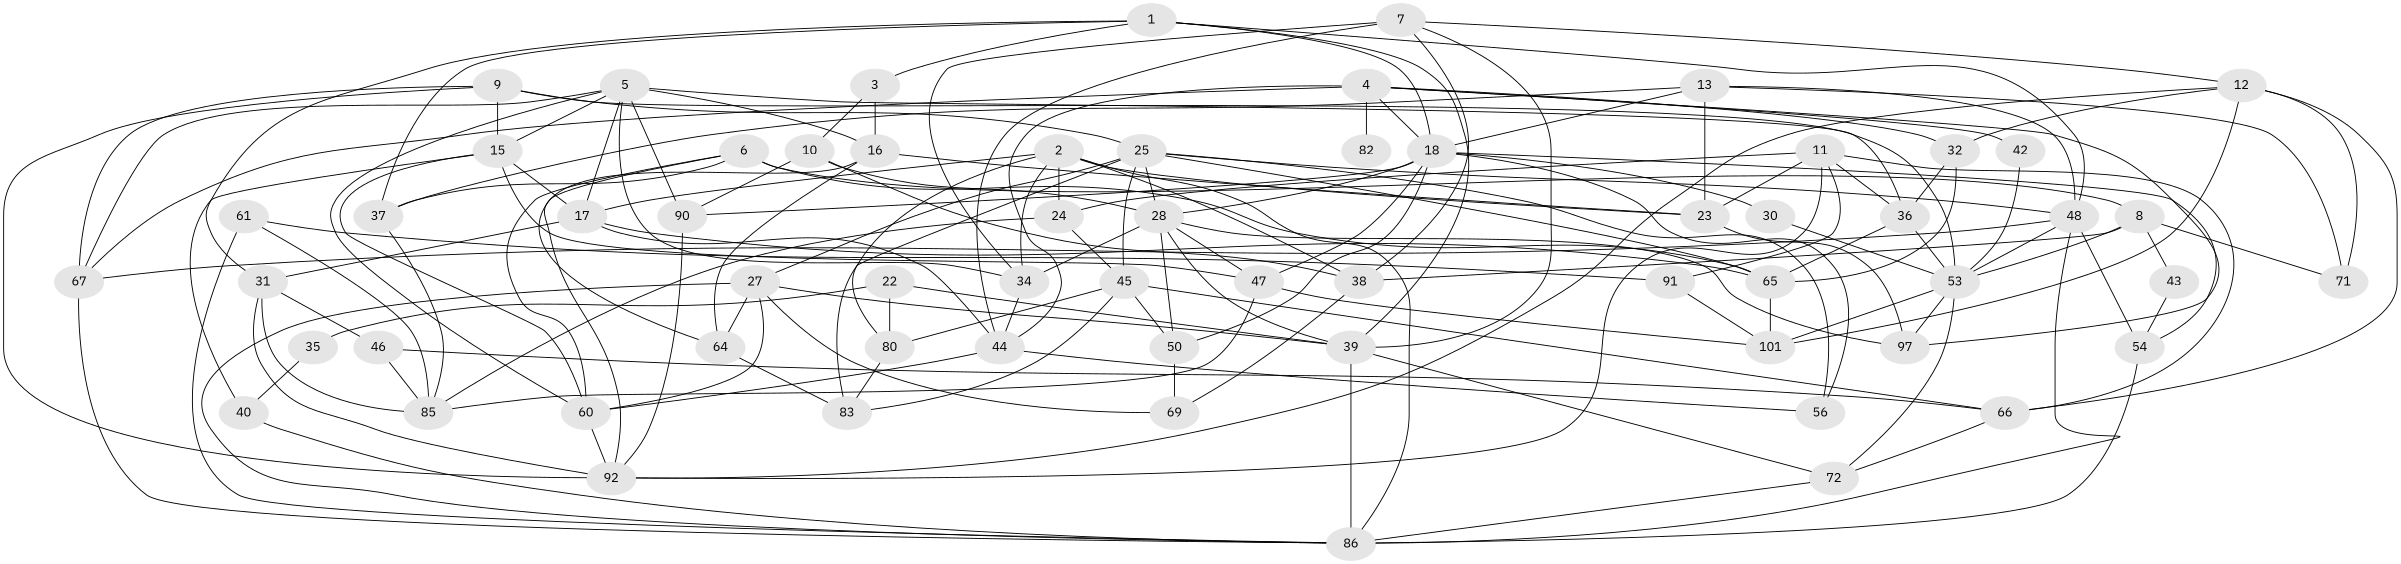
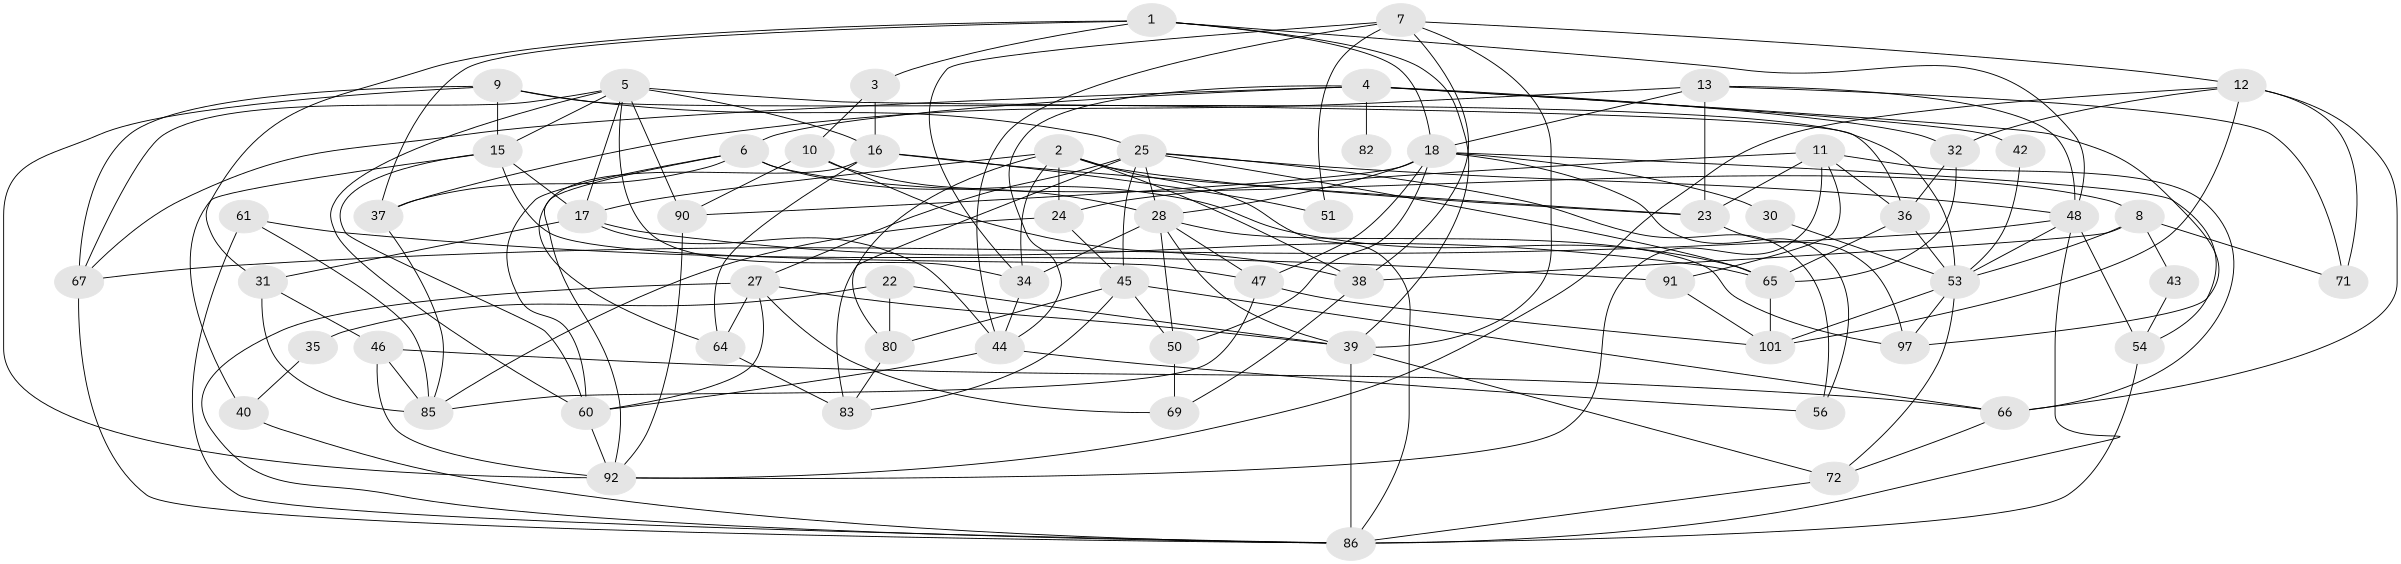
(1399, 118) -> (1051, 102)
none -> (1328, 217)
(382, 431) -> (455, 454)
